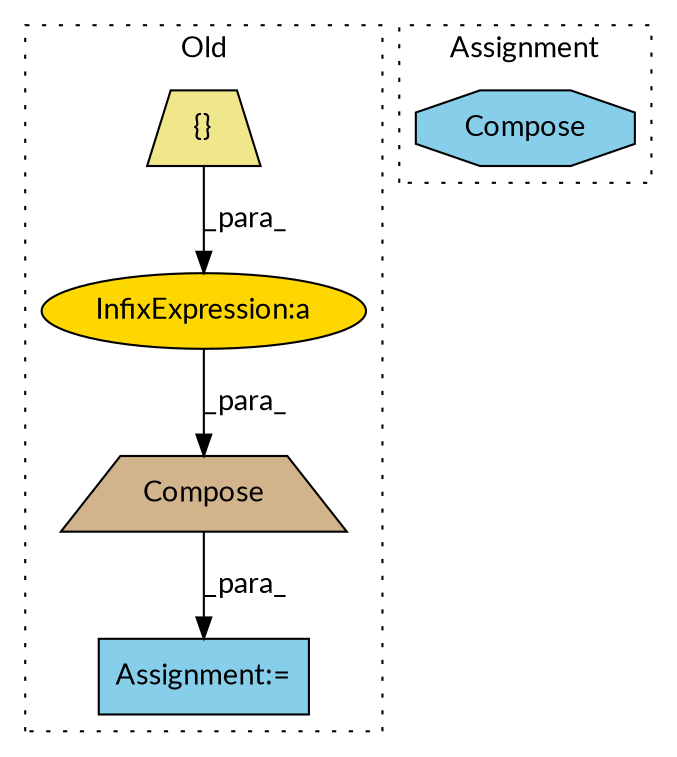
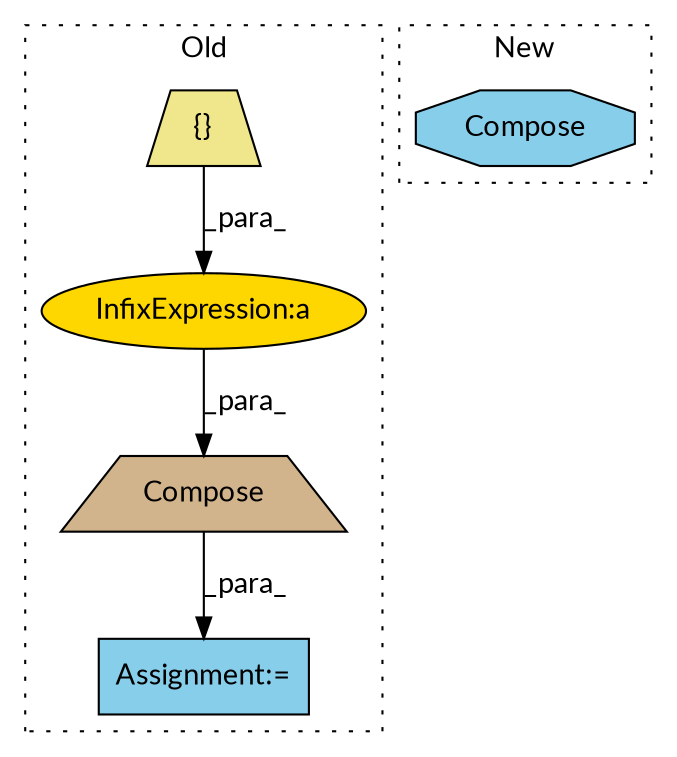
(525, 49) -> (525, 49)
